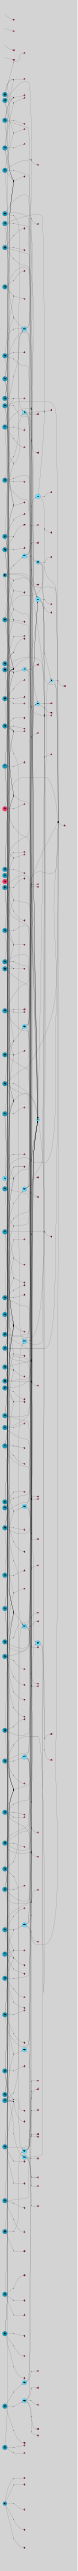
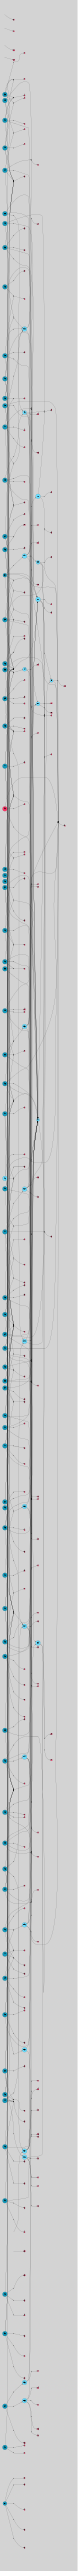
(5, 881) -> (5, 881)
(5, 2232) -> none
